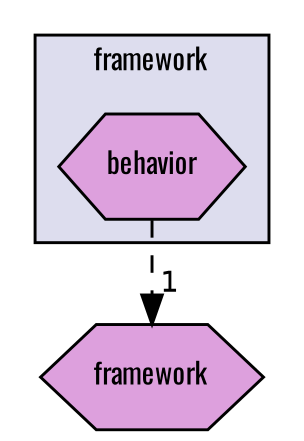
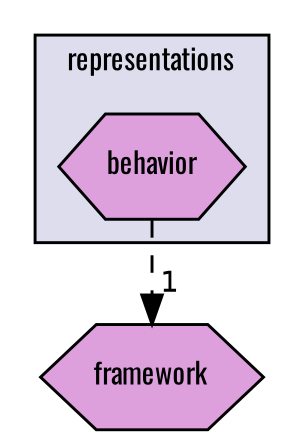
(152, 63) -> (152, 63)
